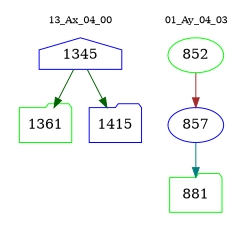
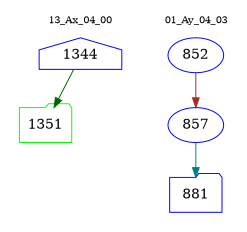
(80, 55) -> (80, 55)
(196, 55) -> (196, 55)
(46, 125) -> (46, 125)
(115, 125) -> none
(196, 195) -> (196, 195)
